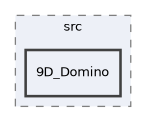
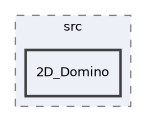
(73, 73) -> (73, 73)
